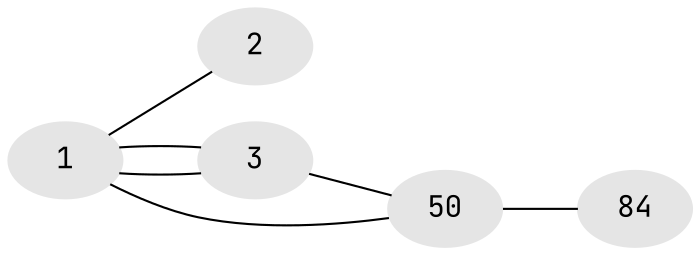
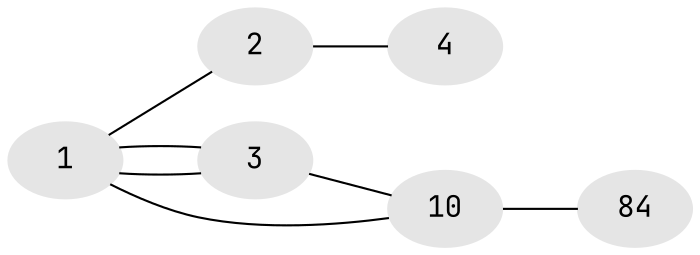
none -> (445, 46)
(445, 209) -> (445, 209)
